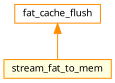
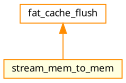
(58, 69) -> (63, 69)
